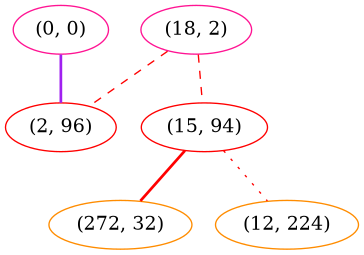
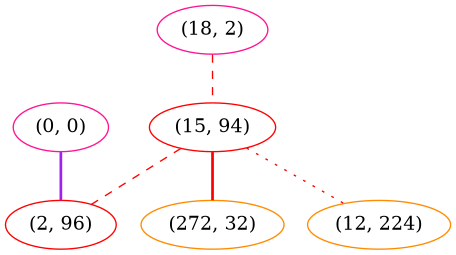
(128, 79) -> (136, 176)
